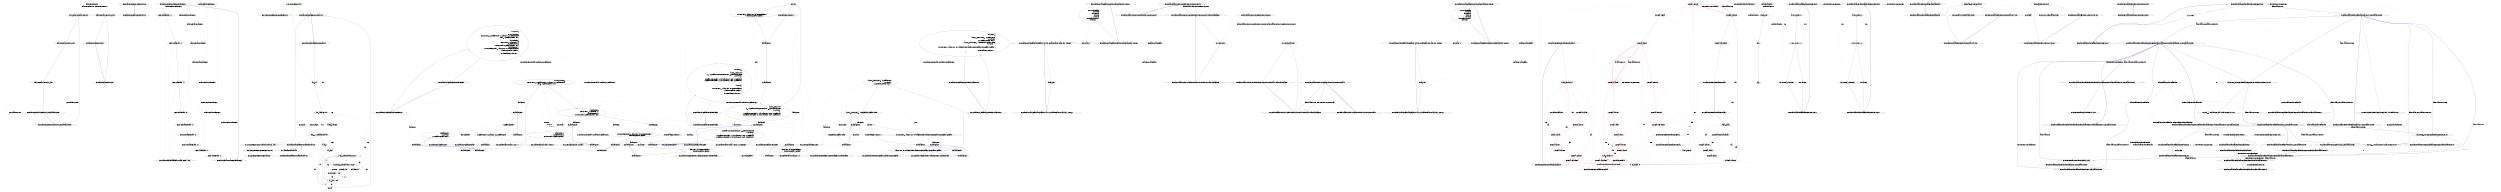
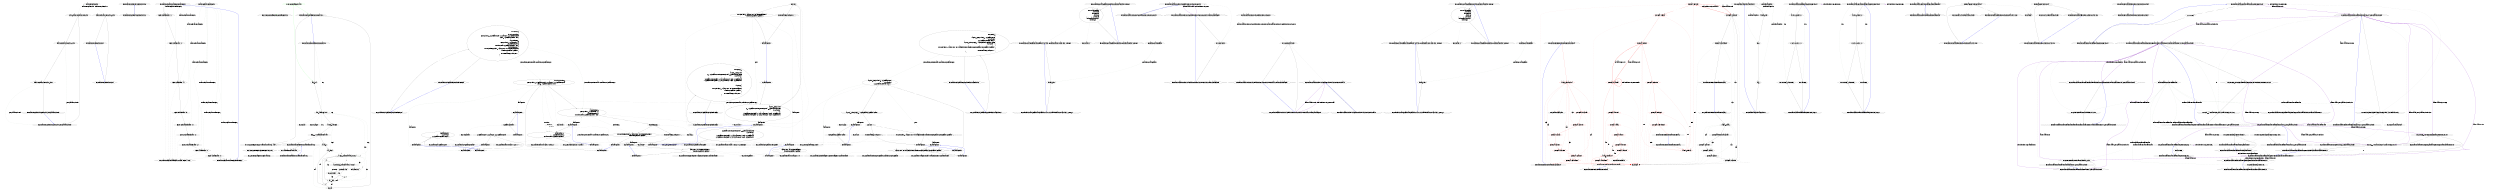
none -> (1756, 113)
